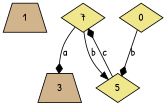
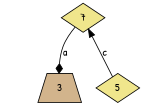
(25, 18) -> none
(141, 18) -> none
(89, 55) -> none
(102, 57) -> (102, 57)
